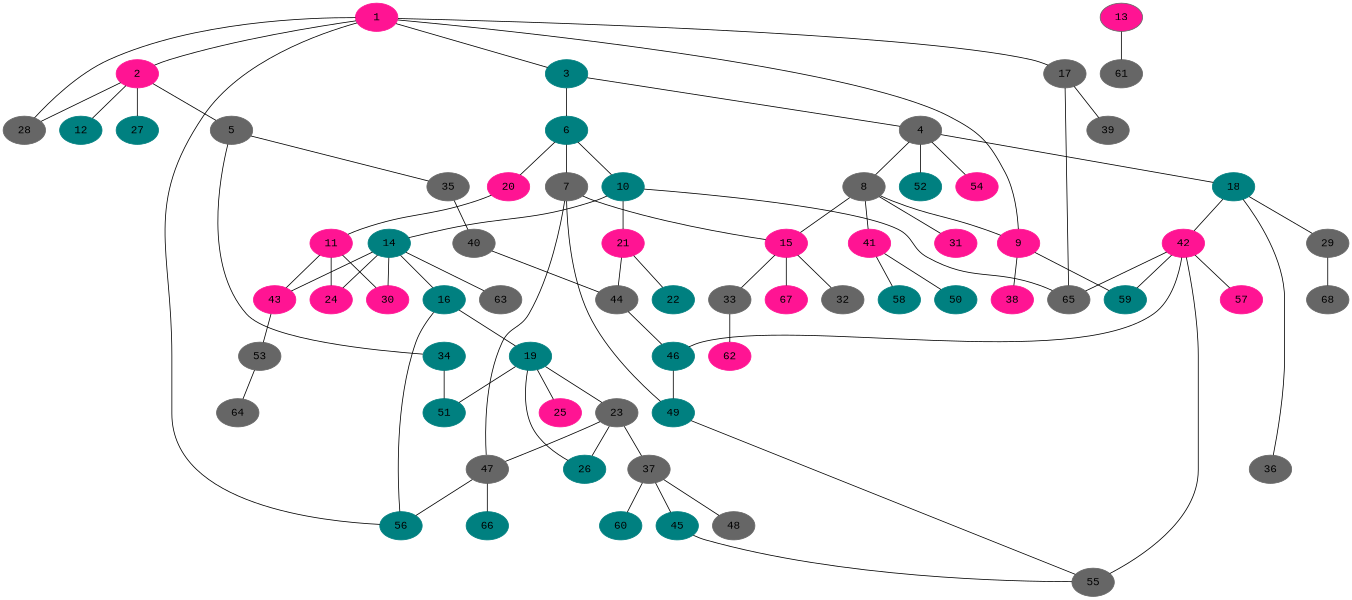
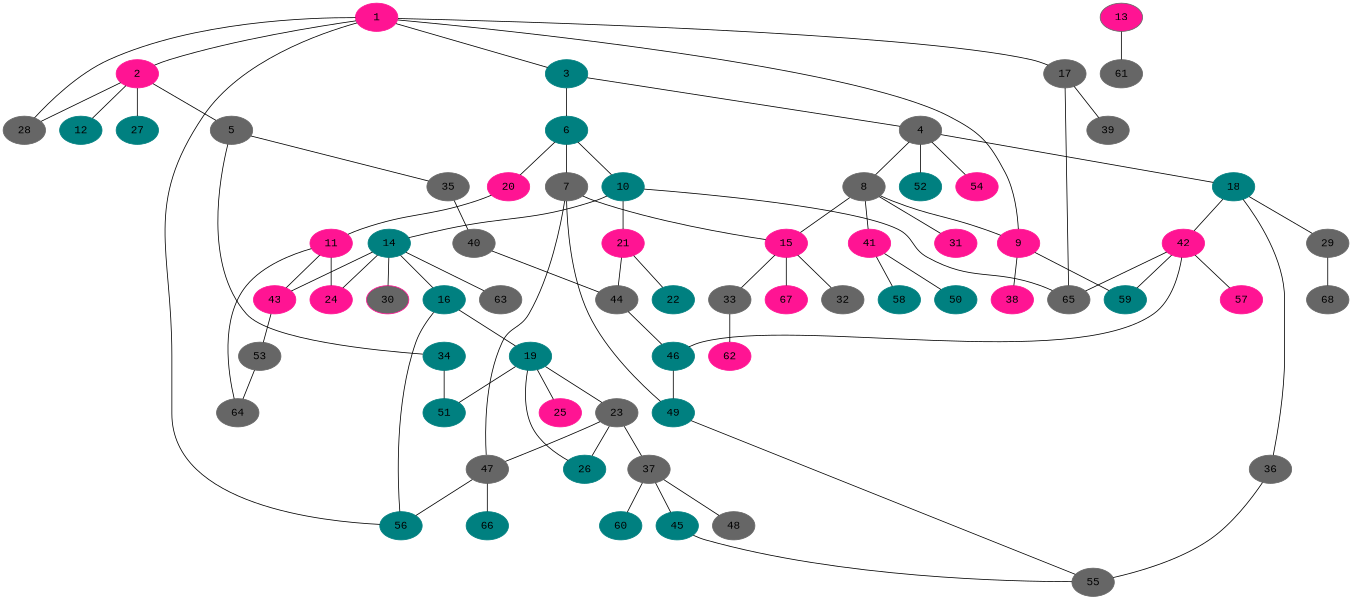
(356, 268) -> (234, 308)
(388, 300) -> (388, 300)
(1198, 435) -> (1199, 546)
